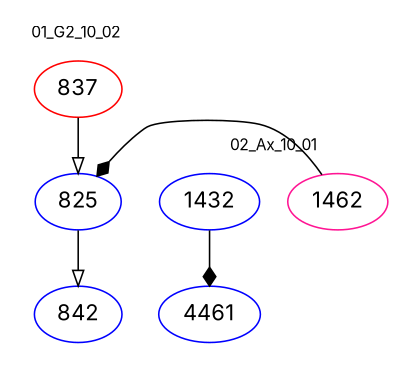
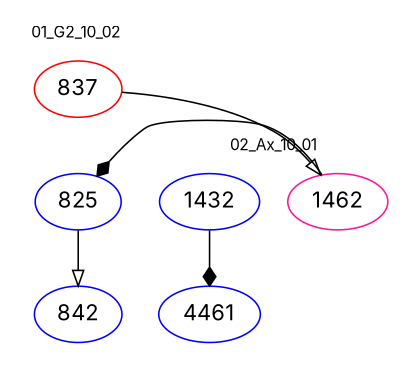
(78, 138) -> (223, 110)
